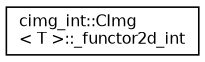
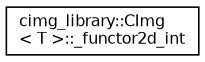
(103, 31) -> (103, 31)
